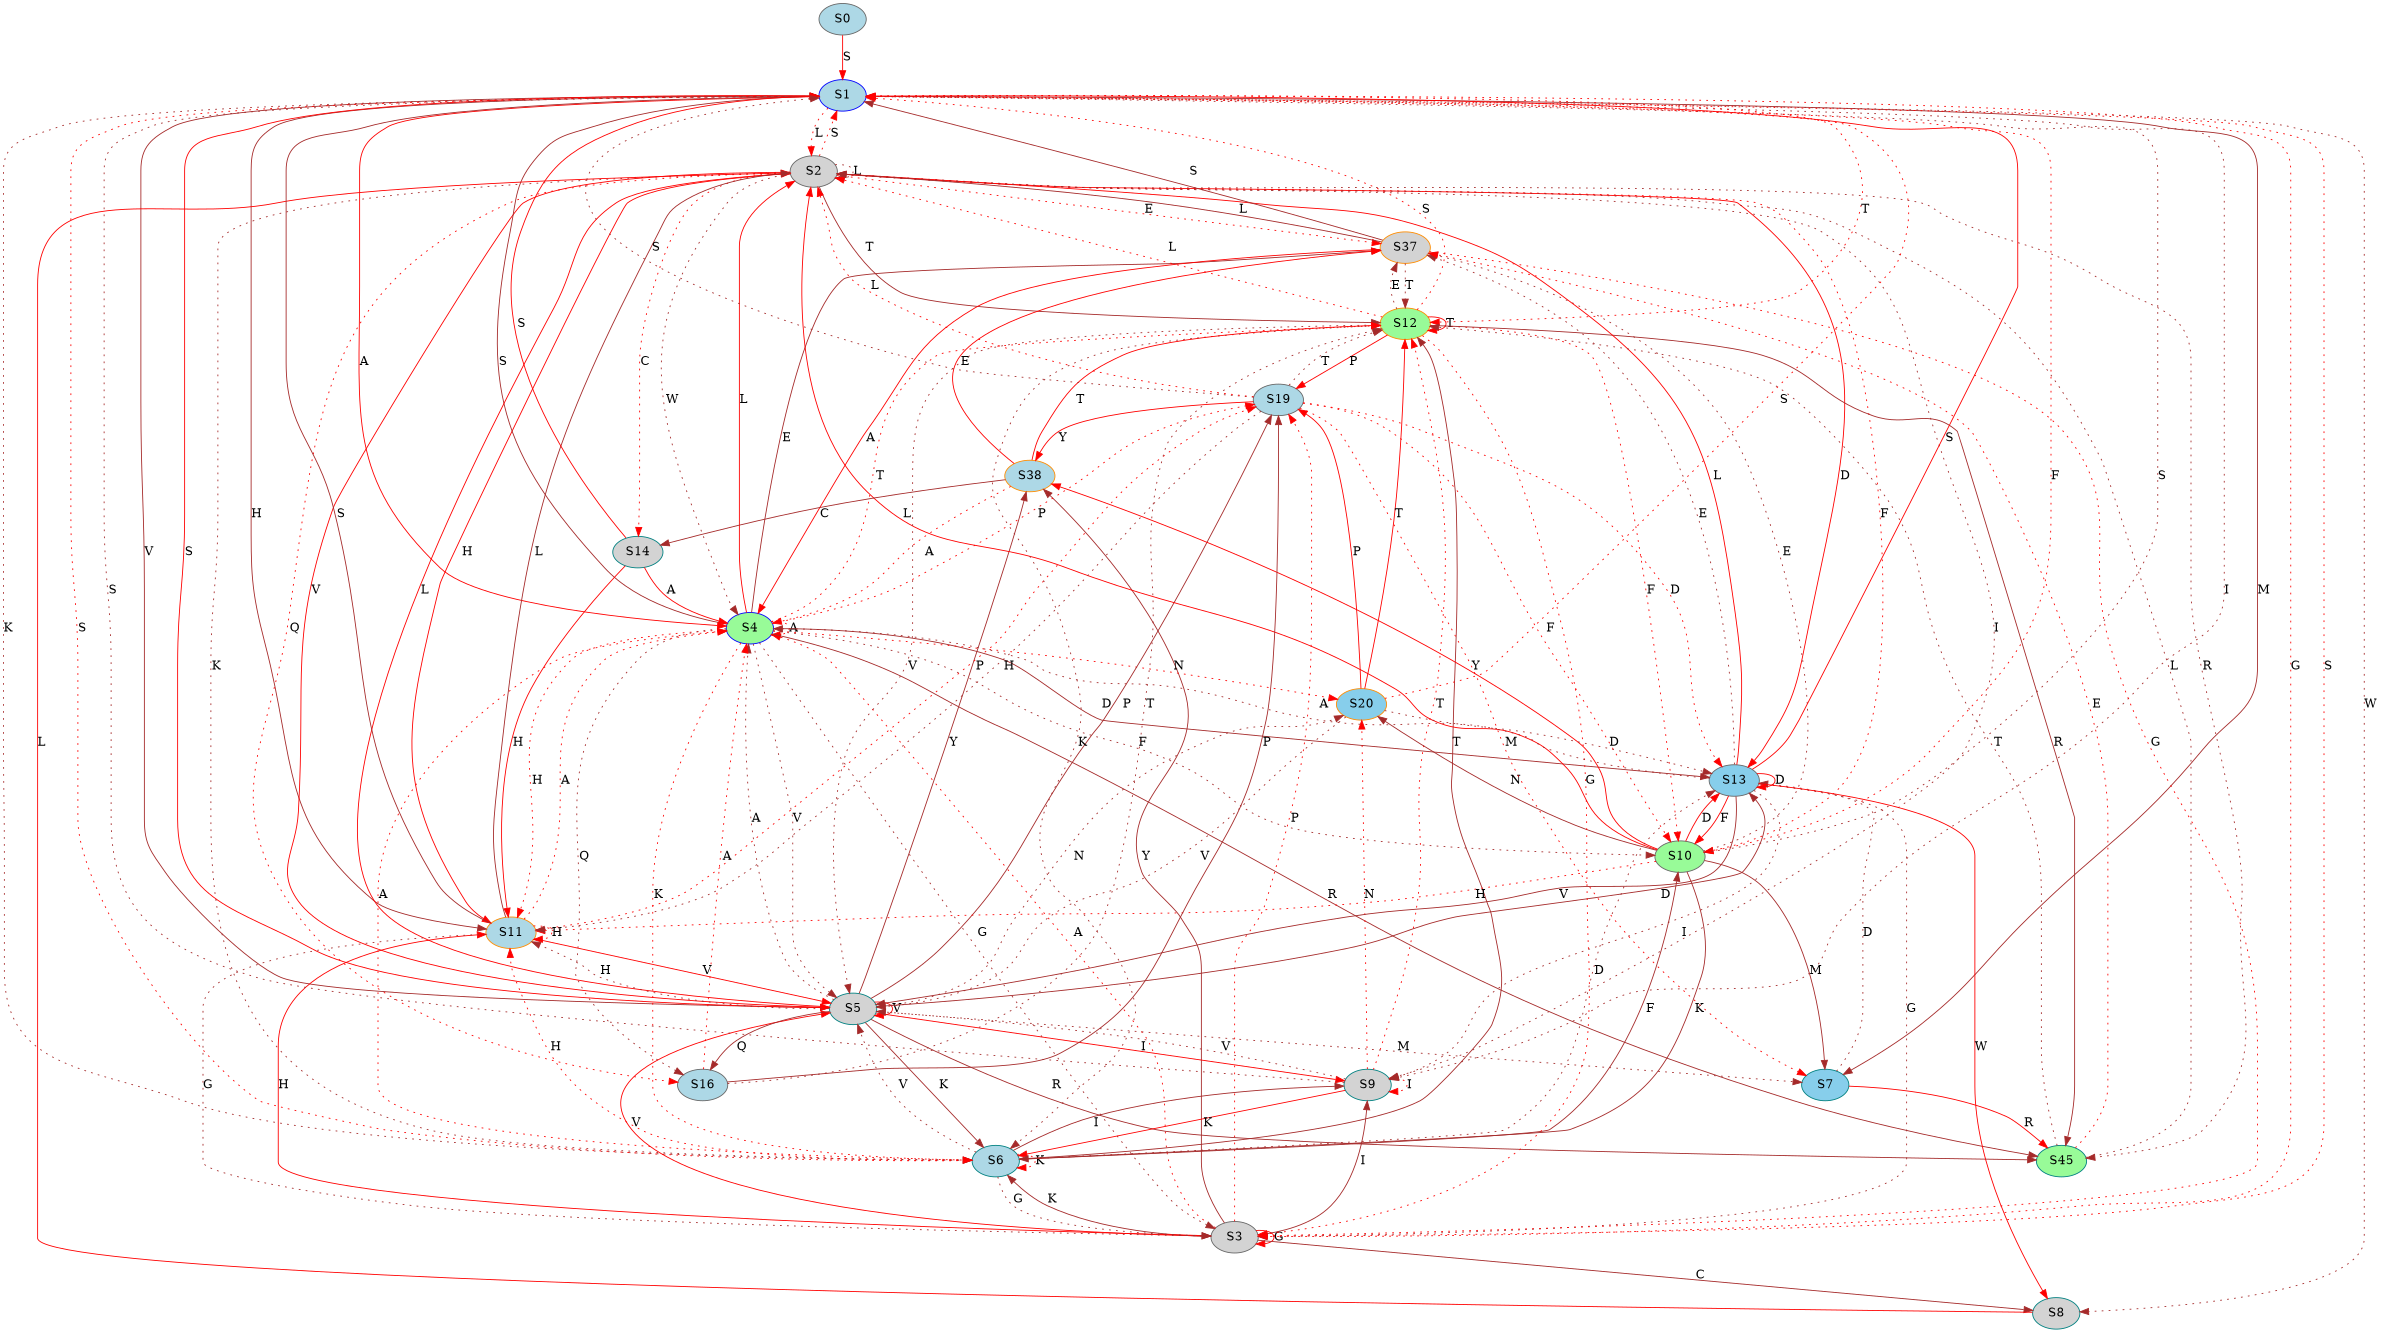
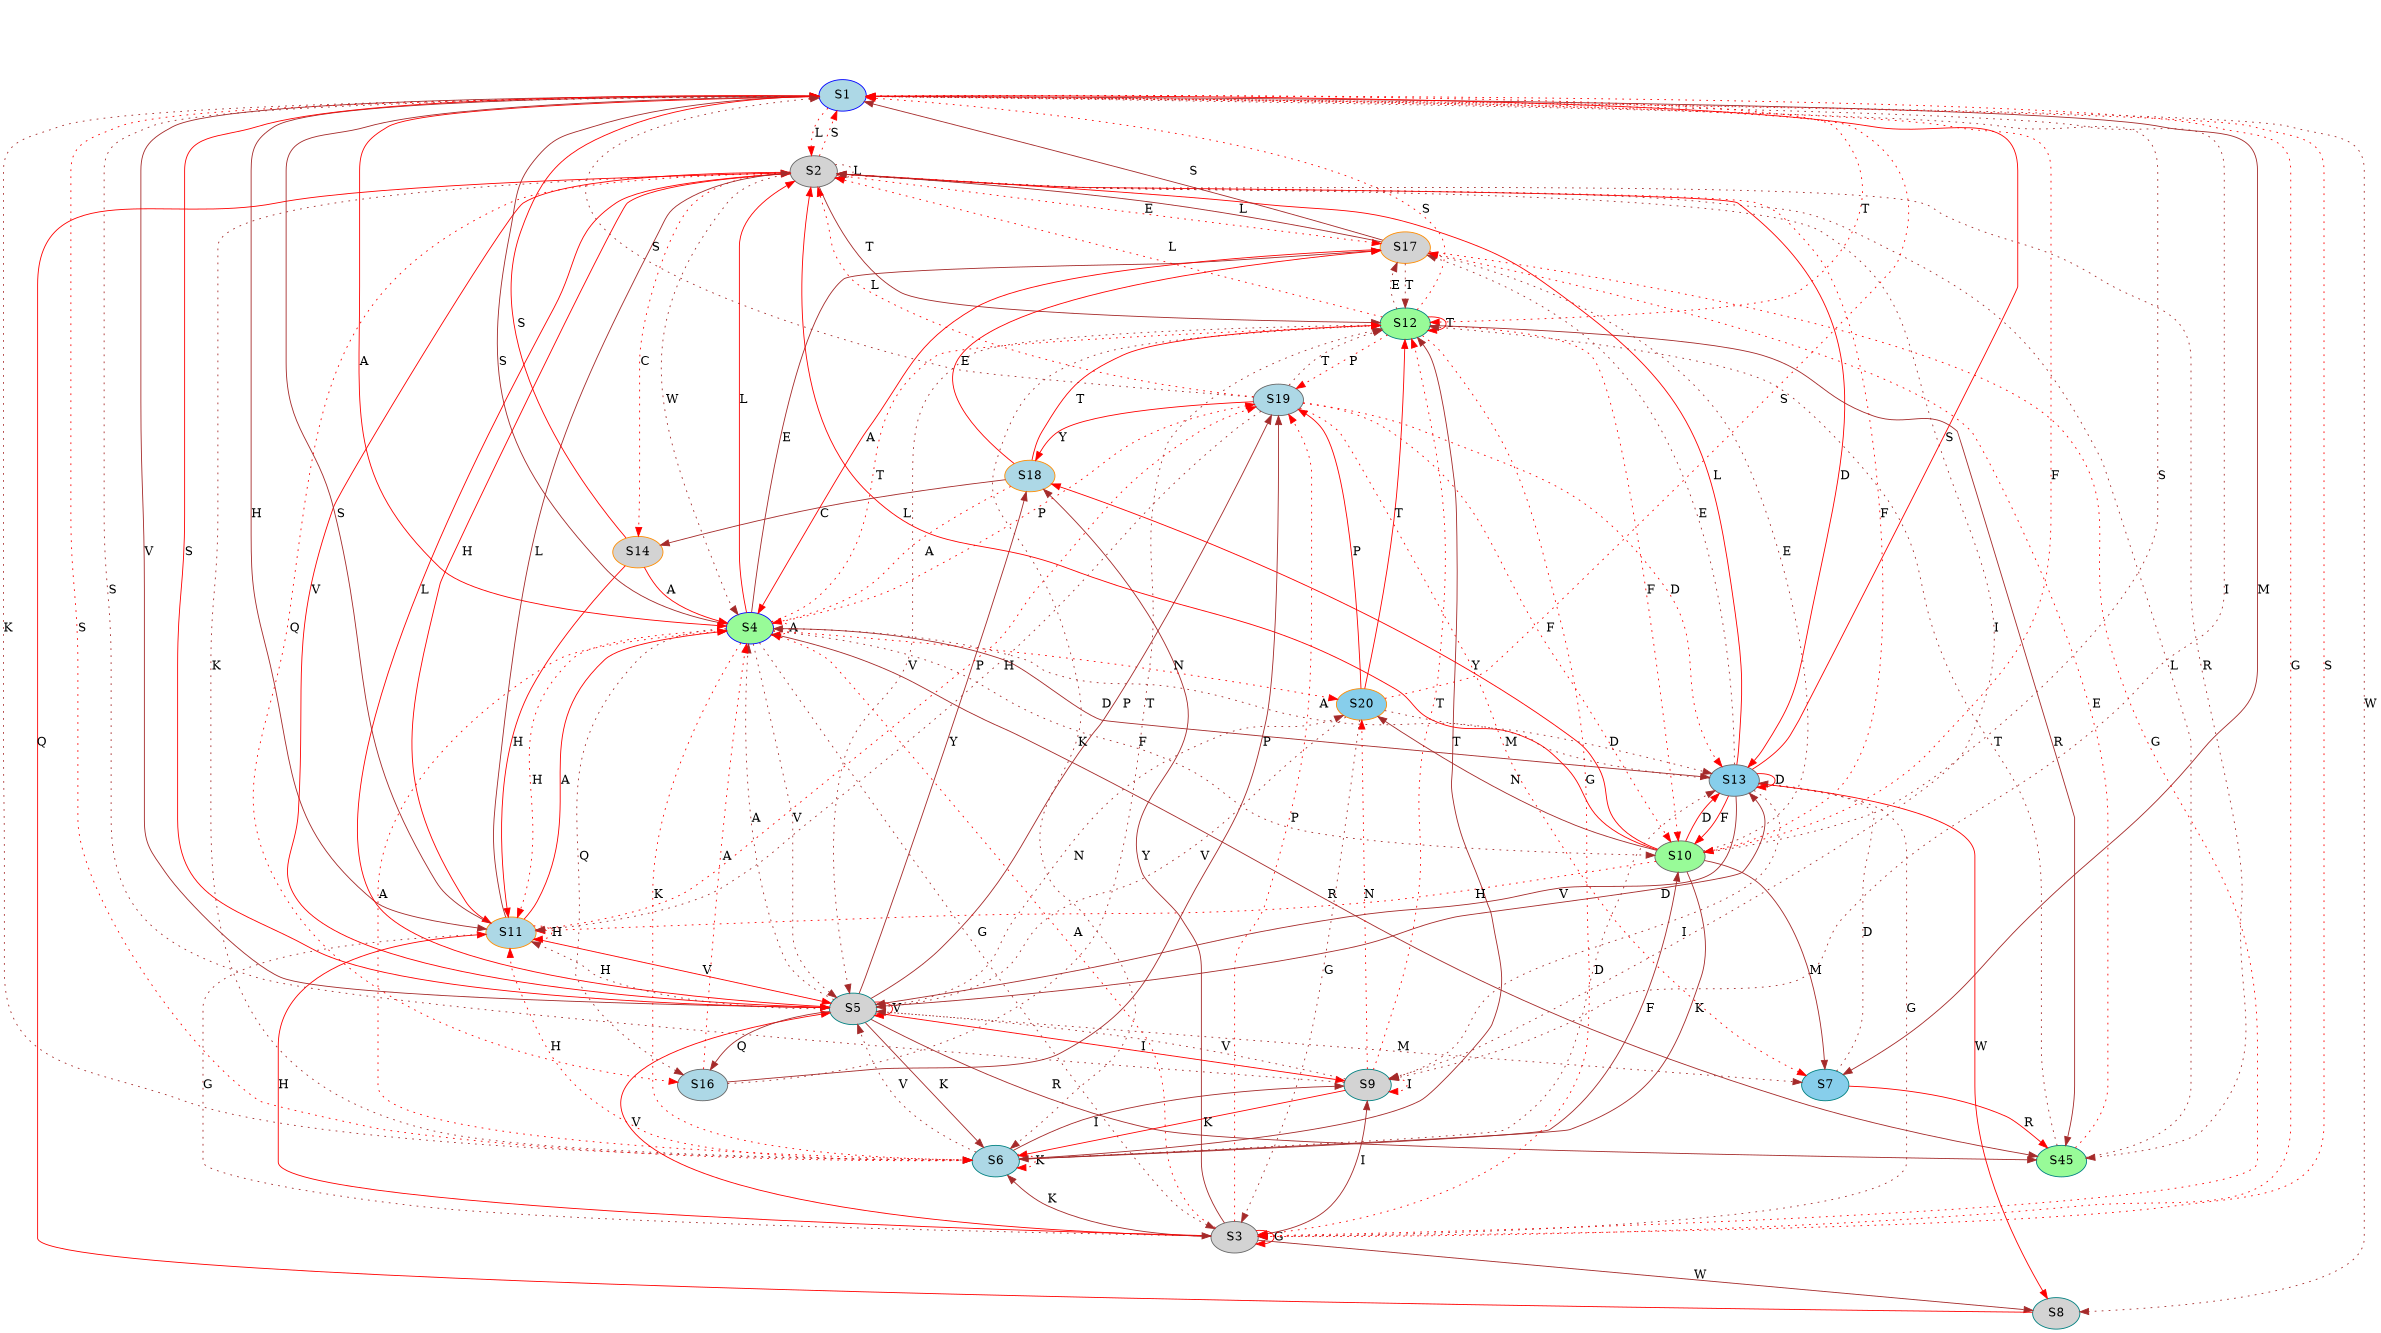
(843, 19) -> none
(1405, 248) -> (1405, 248)
(1405, 324) -> (1405, 324)
(1346, 360) -> (1346, 360)
(1030, 476) -> (1030, 476)
(638, 552) -> (638, 552)
(565, 729) -> (565, 729)
(42, 742) -> (42, 742)
(1078, 1226) -> (1323, 972)
(1701, 1275) -> (1701, 1275)
